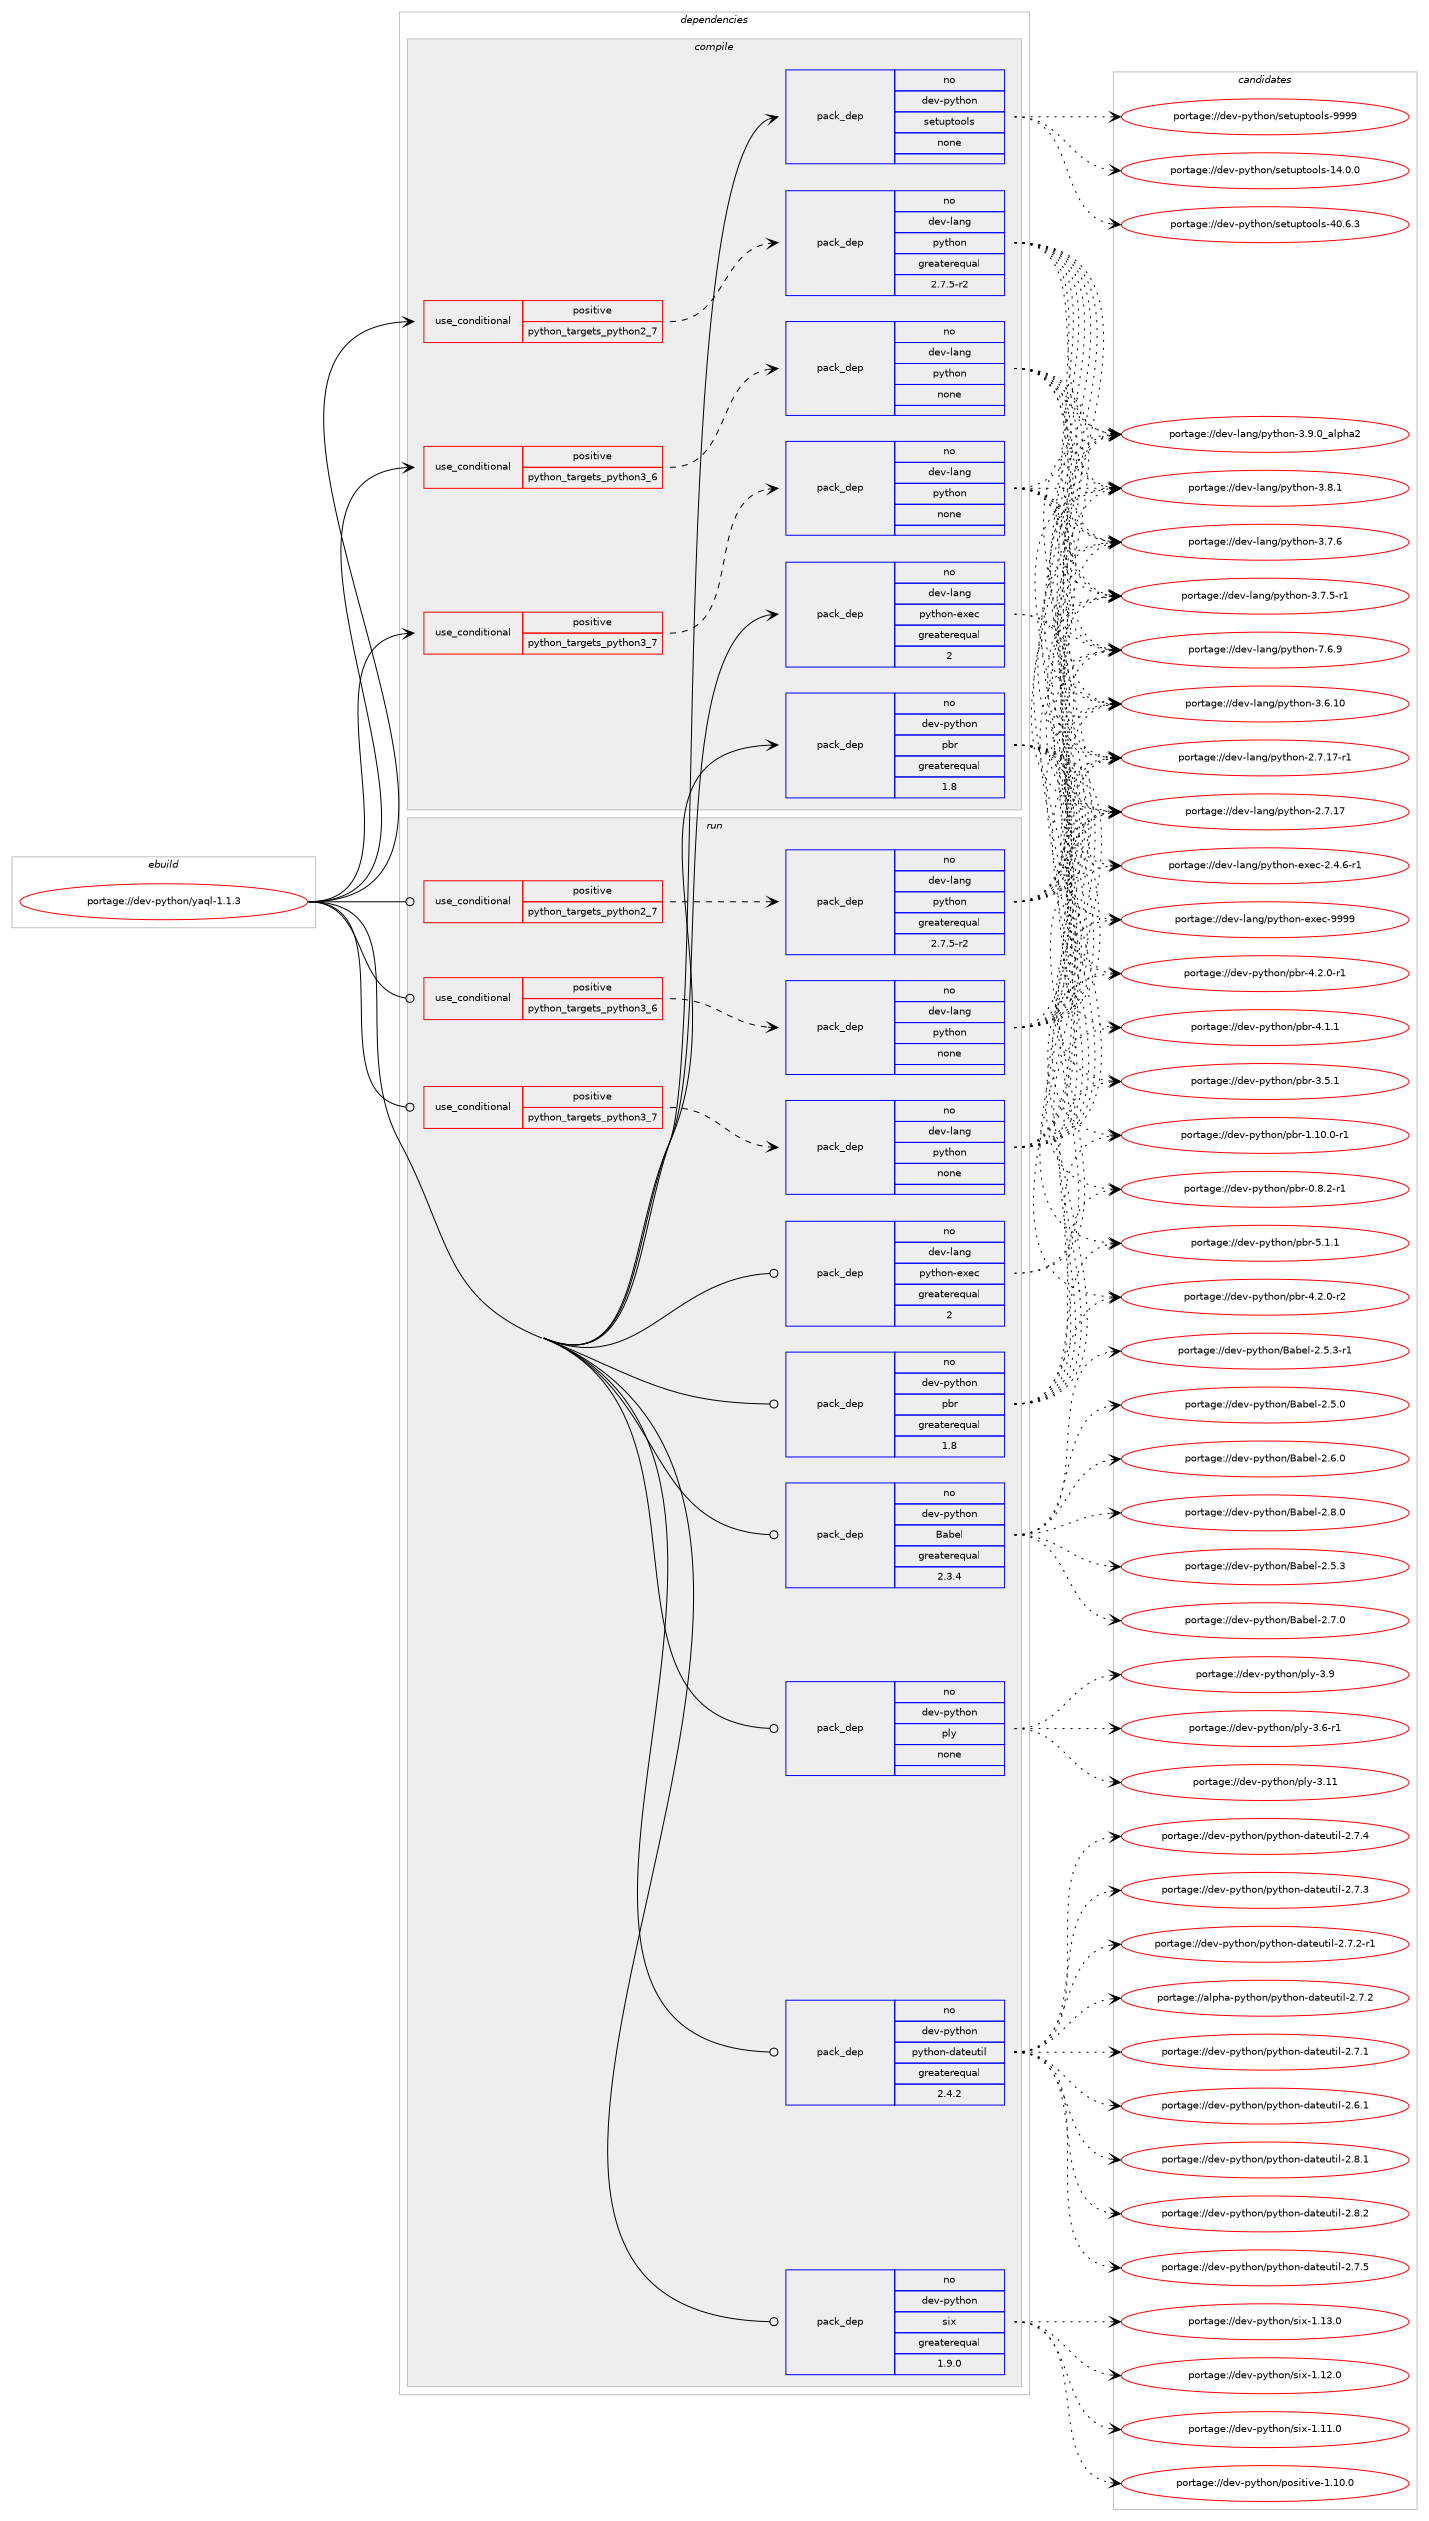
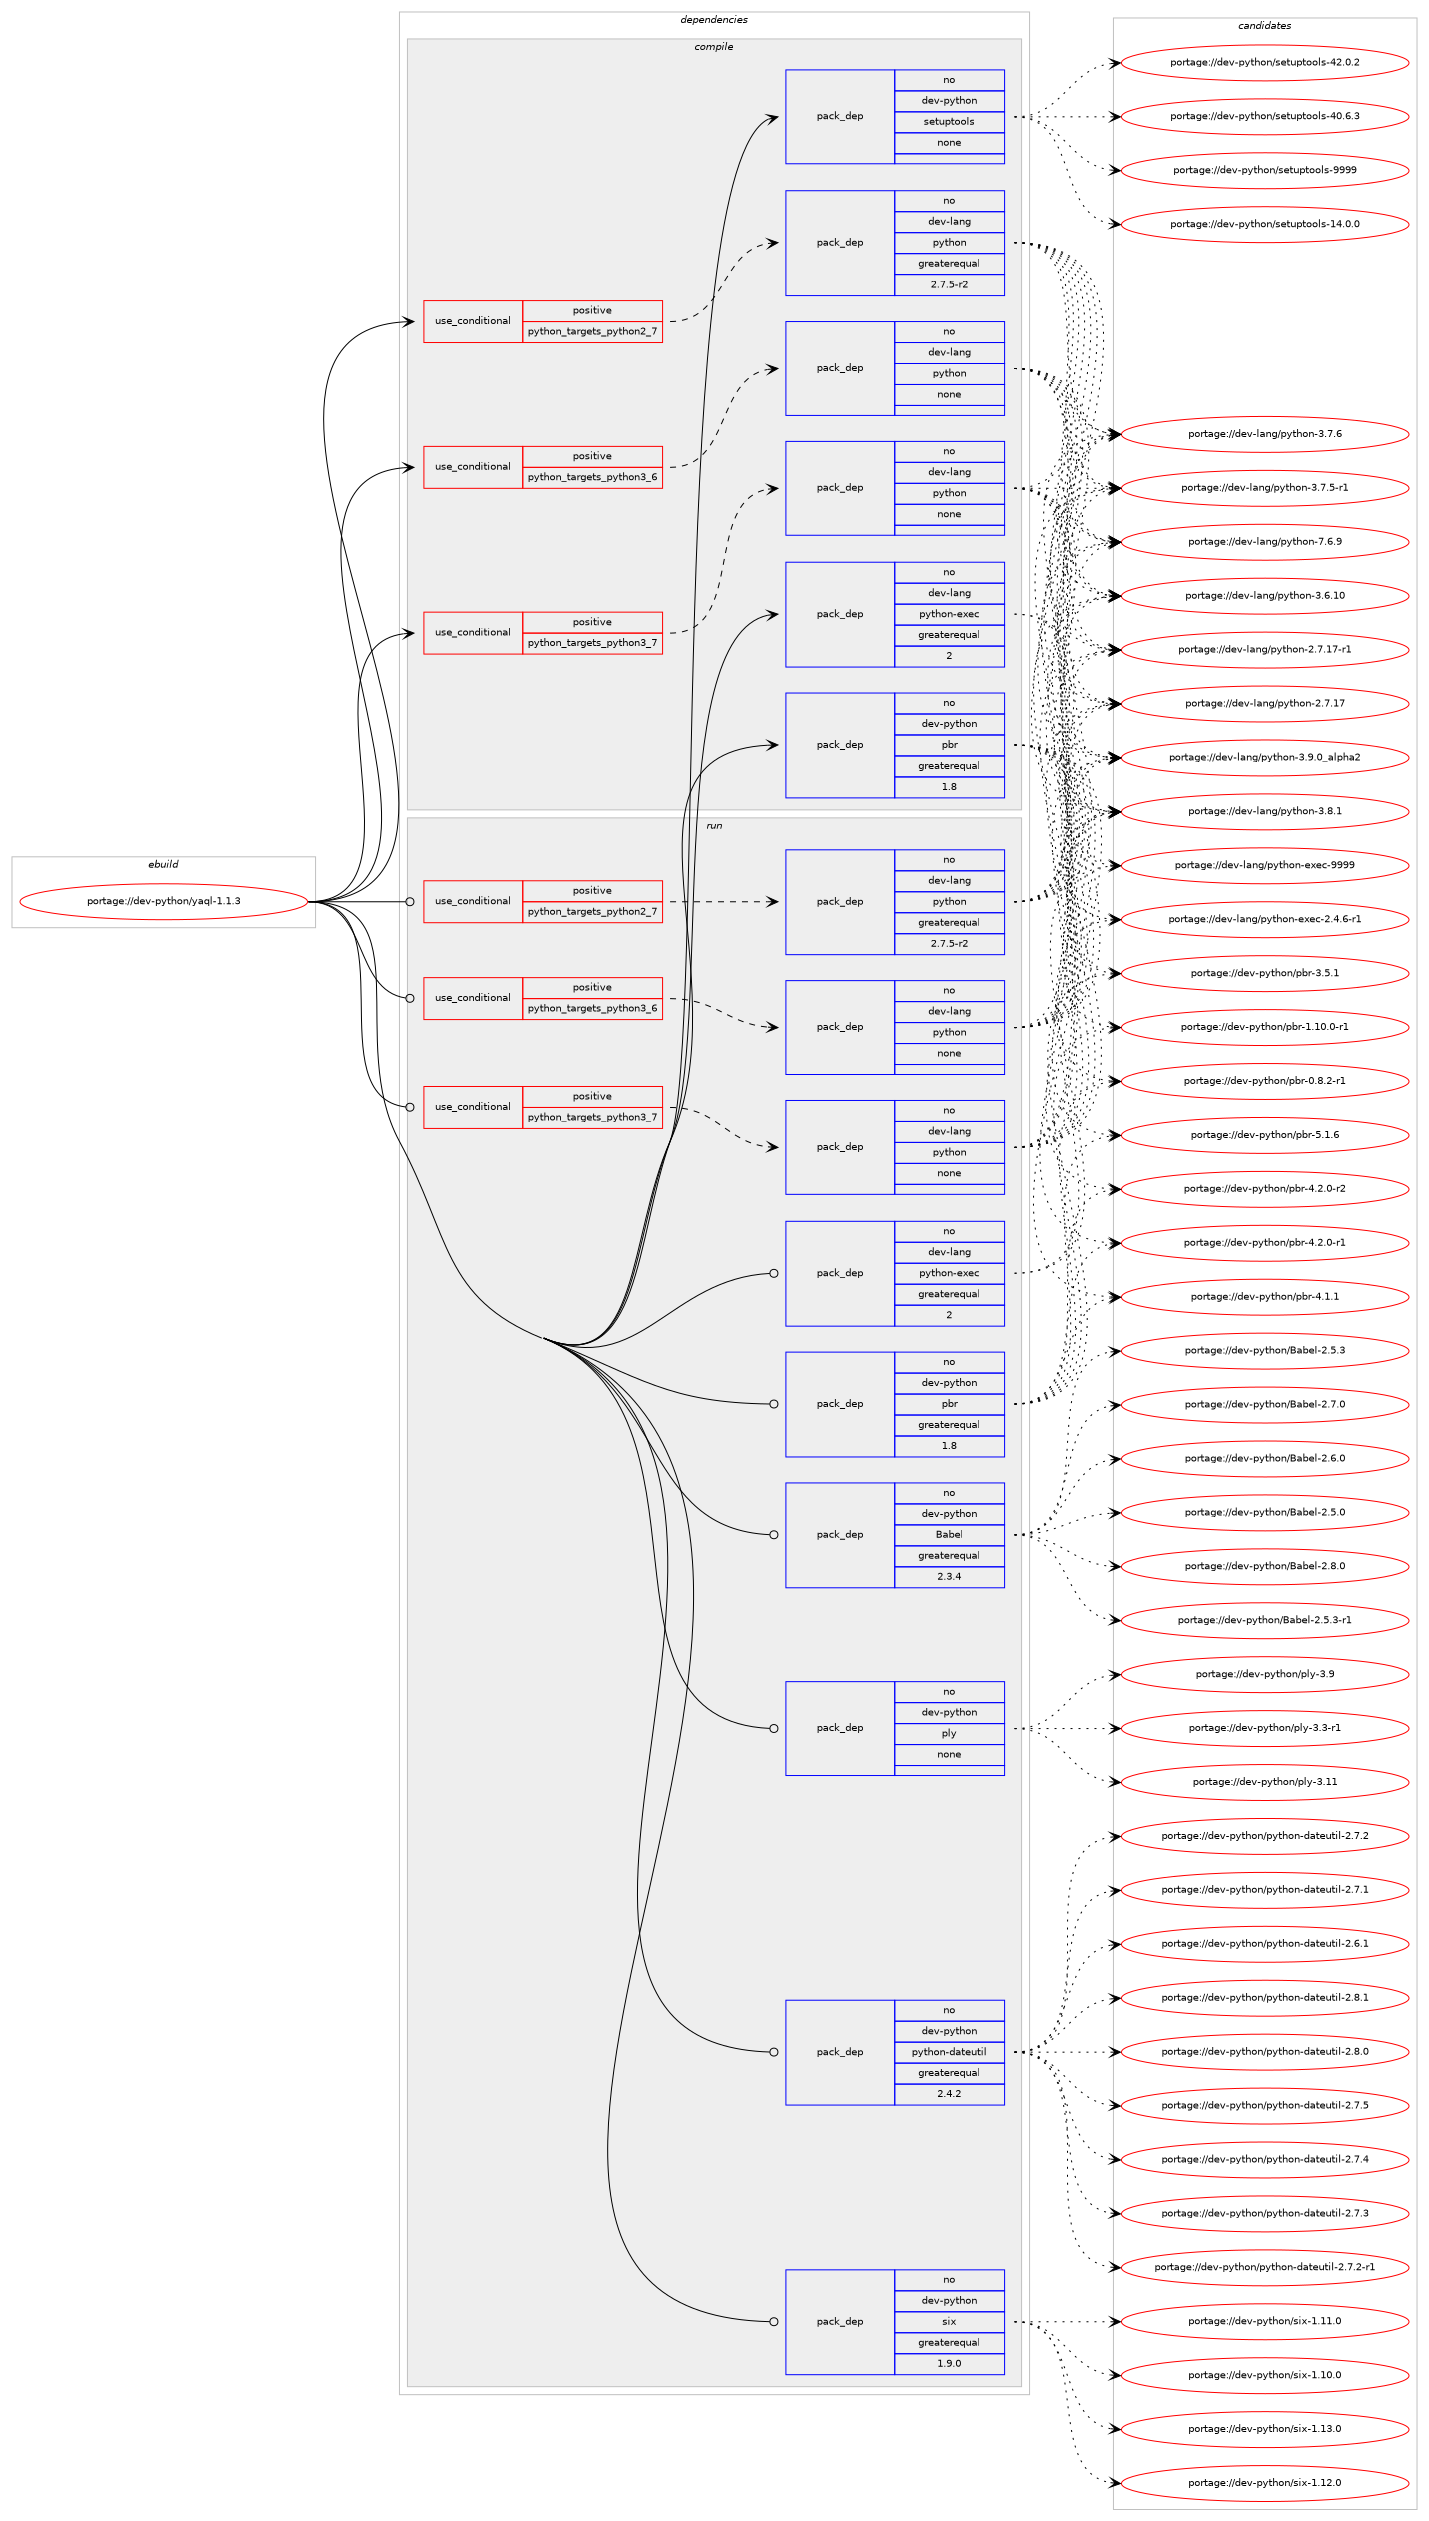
none -> (1265, 63)
(1265, 1243) -> (1265, 1135)
(1265, 1729) -> (1265, 1729)
(1265, 1998) -> (1265, 1836)
(1265, 2214) -> (1265, 2052)
(1265, 2484) -> (1265, 2376)
